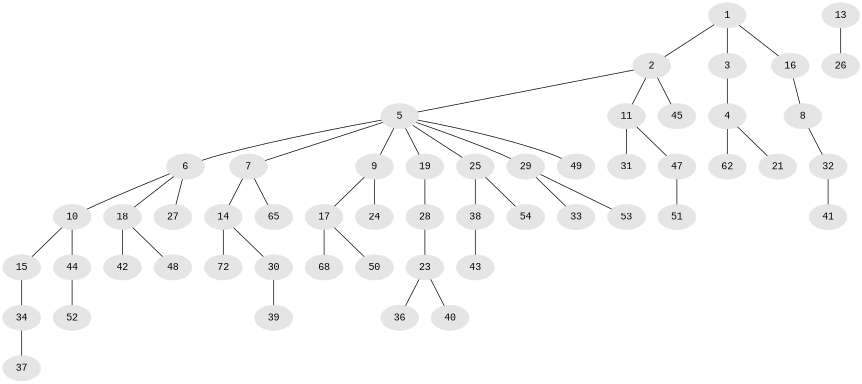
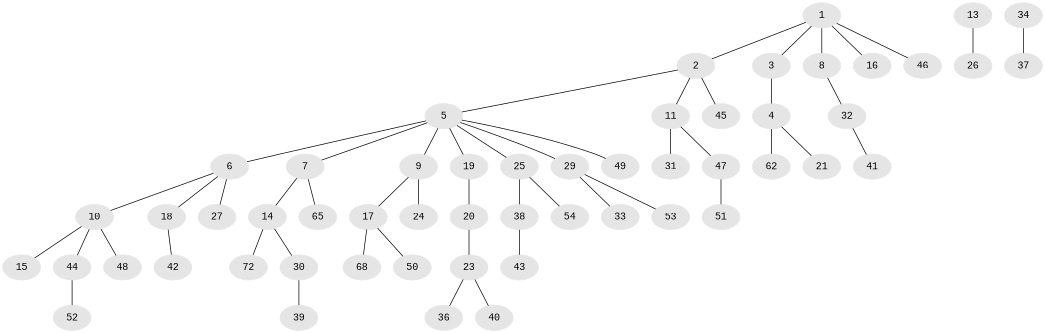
none -> (923, 66)
(797, 91) -> (822, 41)
(425, 217) -> (469, 217)
(148, 242) -> (109, 242)
(22, 293) -> none
